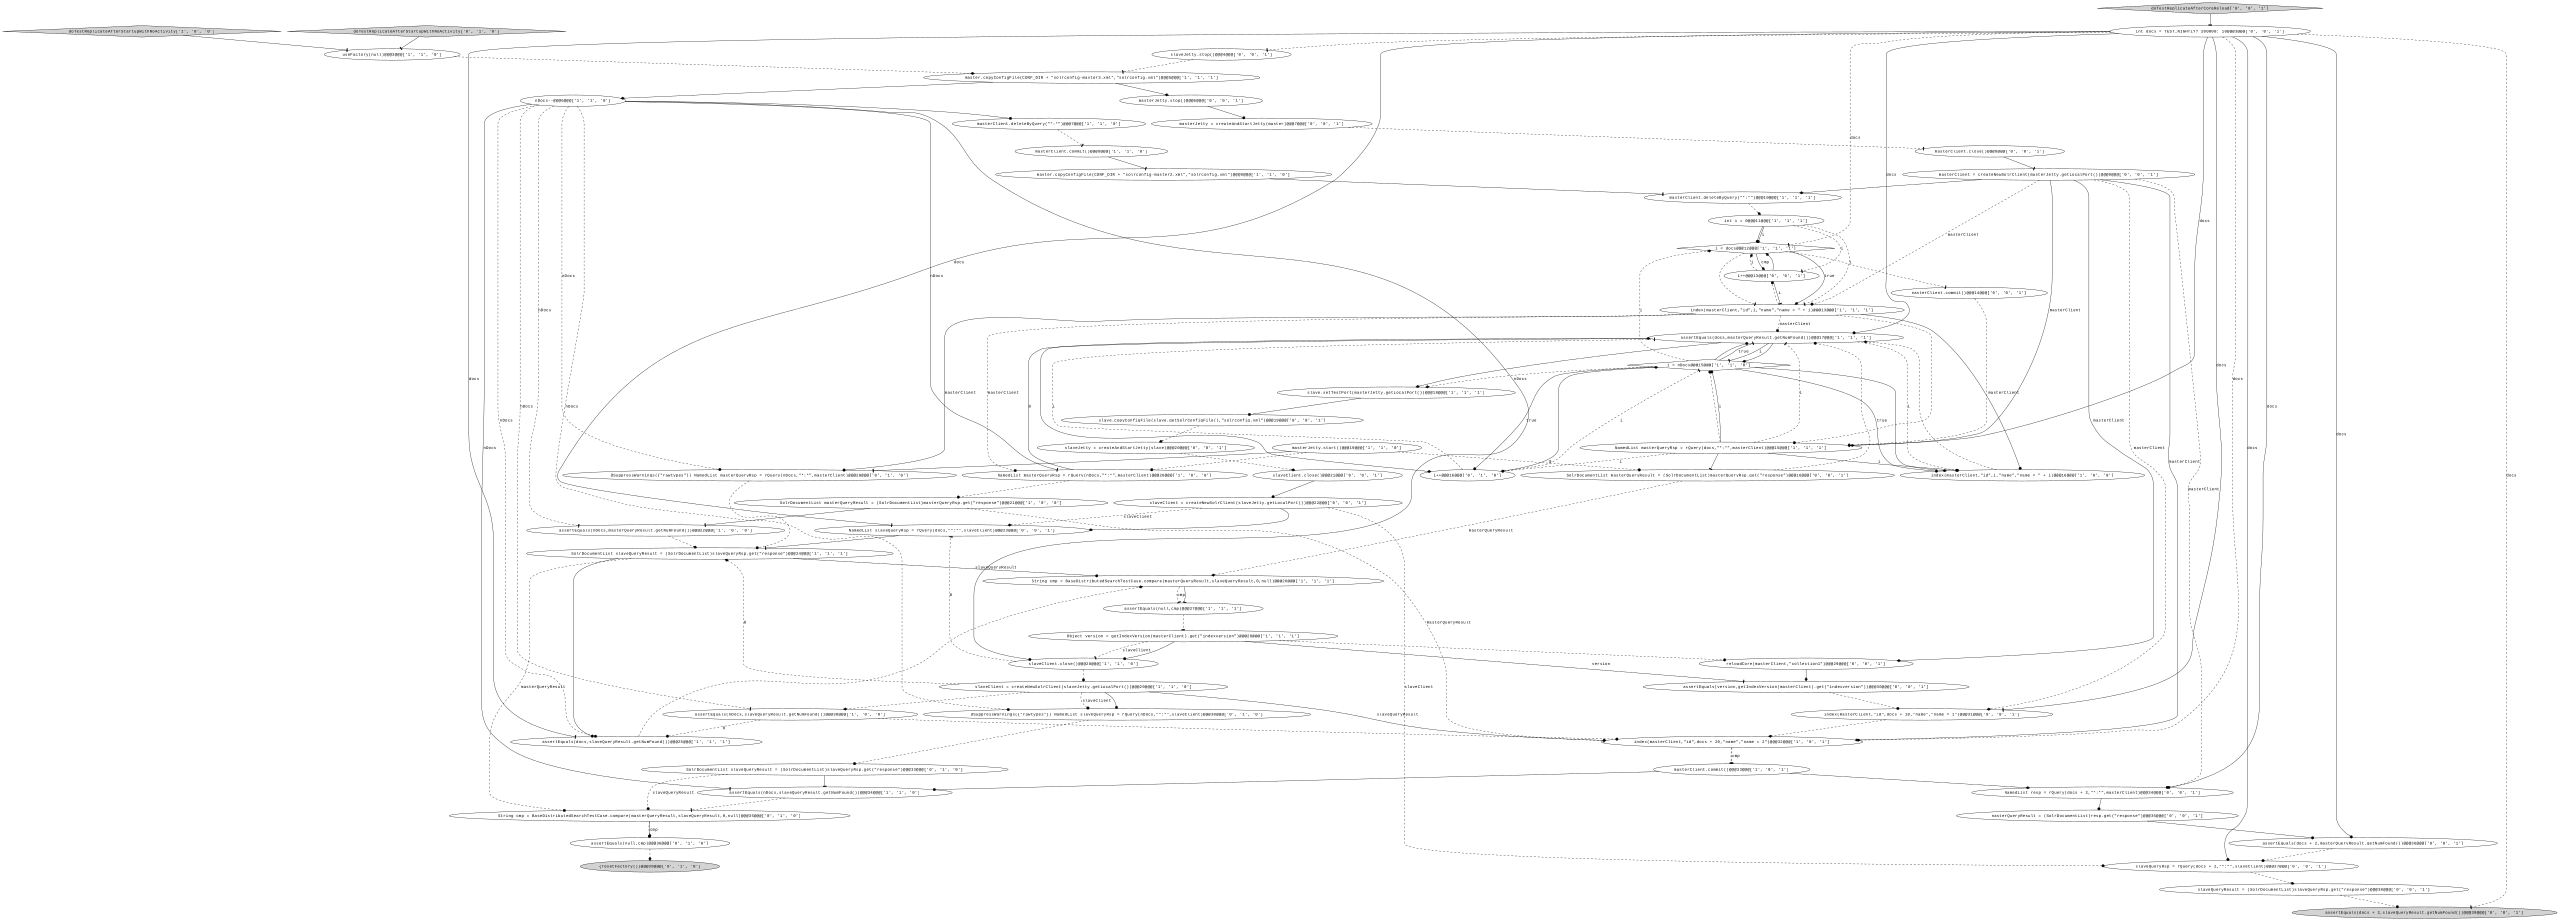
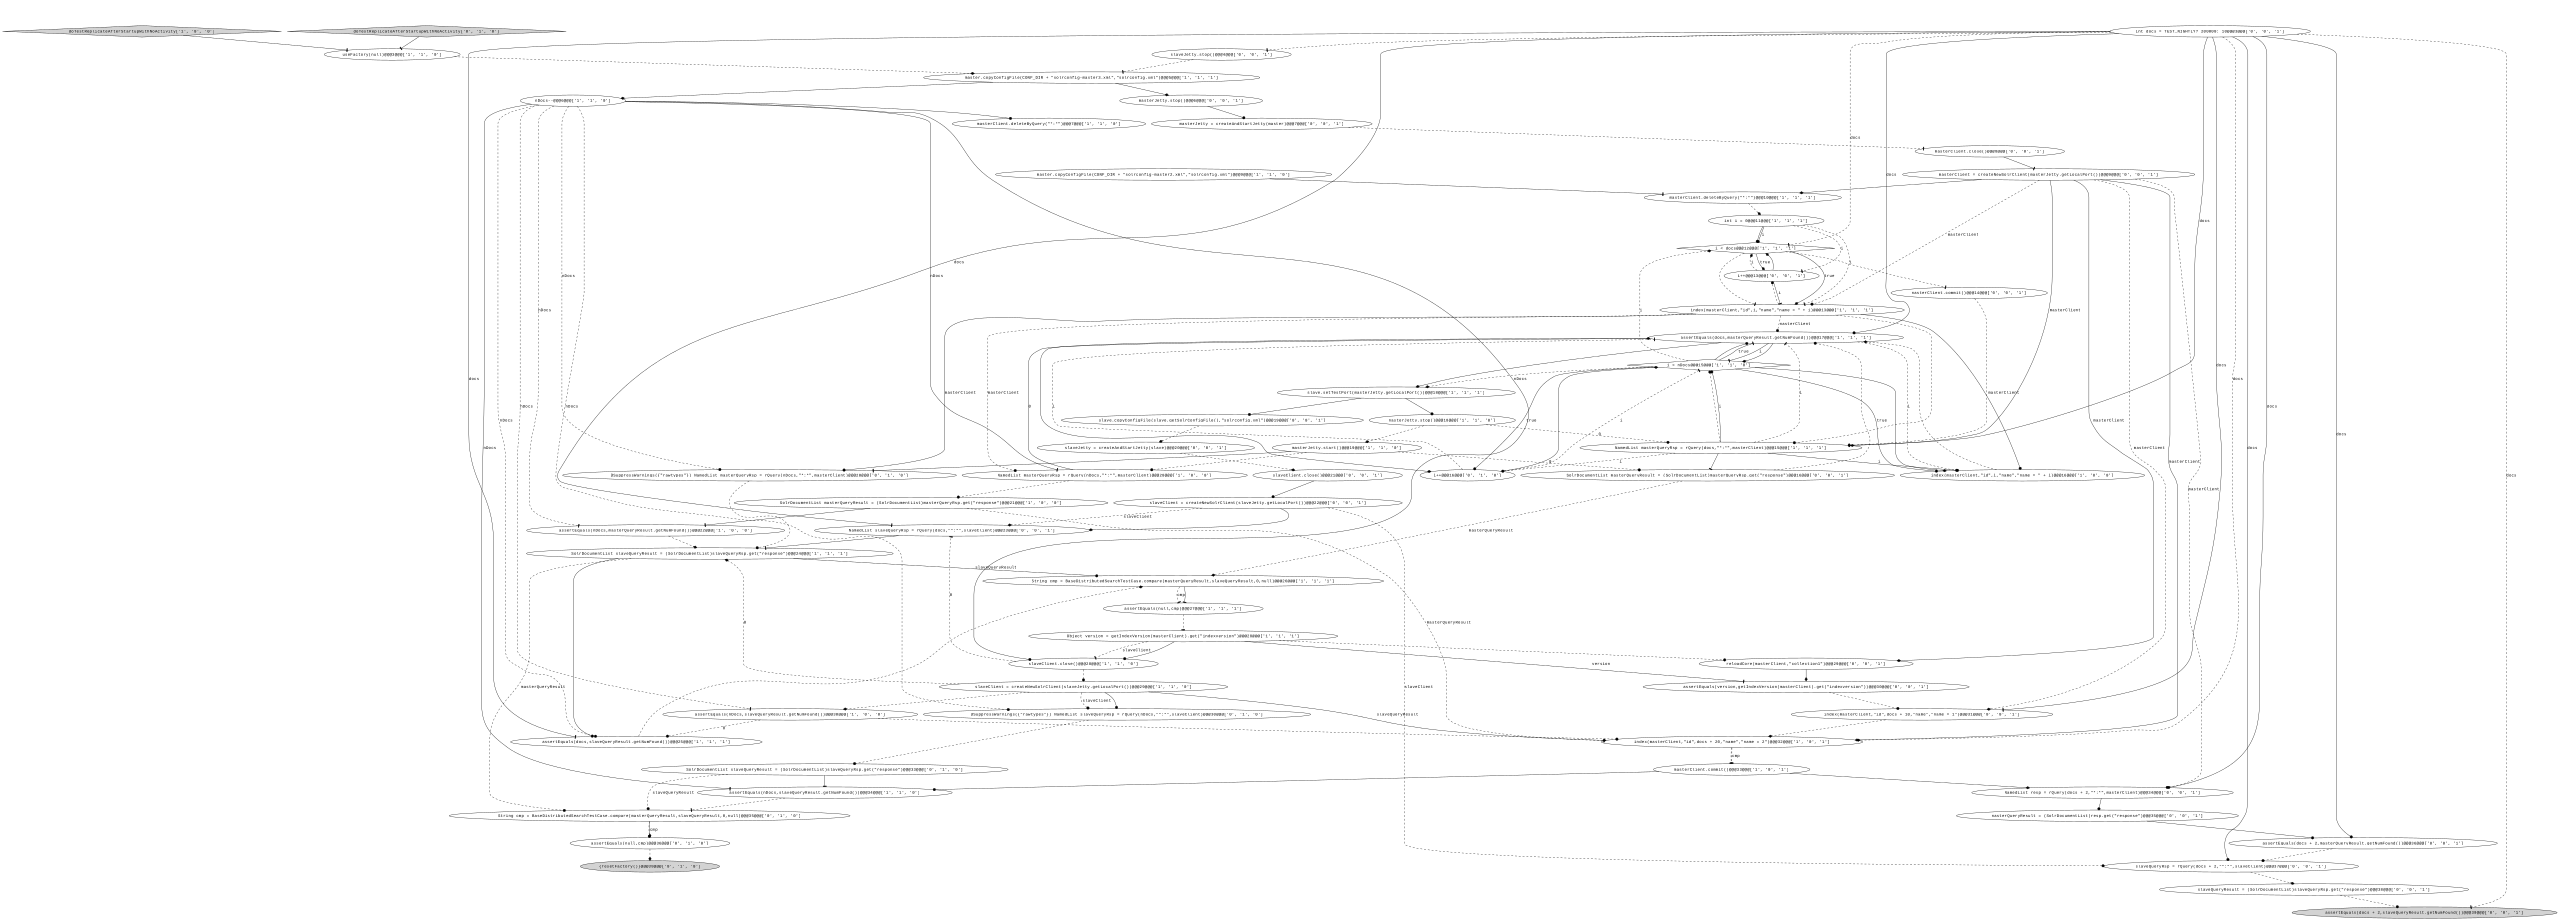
(2210, 8) -> none
(1091, 151) -> none
(1765, 262) -> (1765, 262)
none -> (1442, 420)
